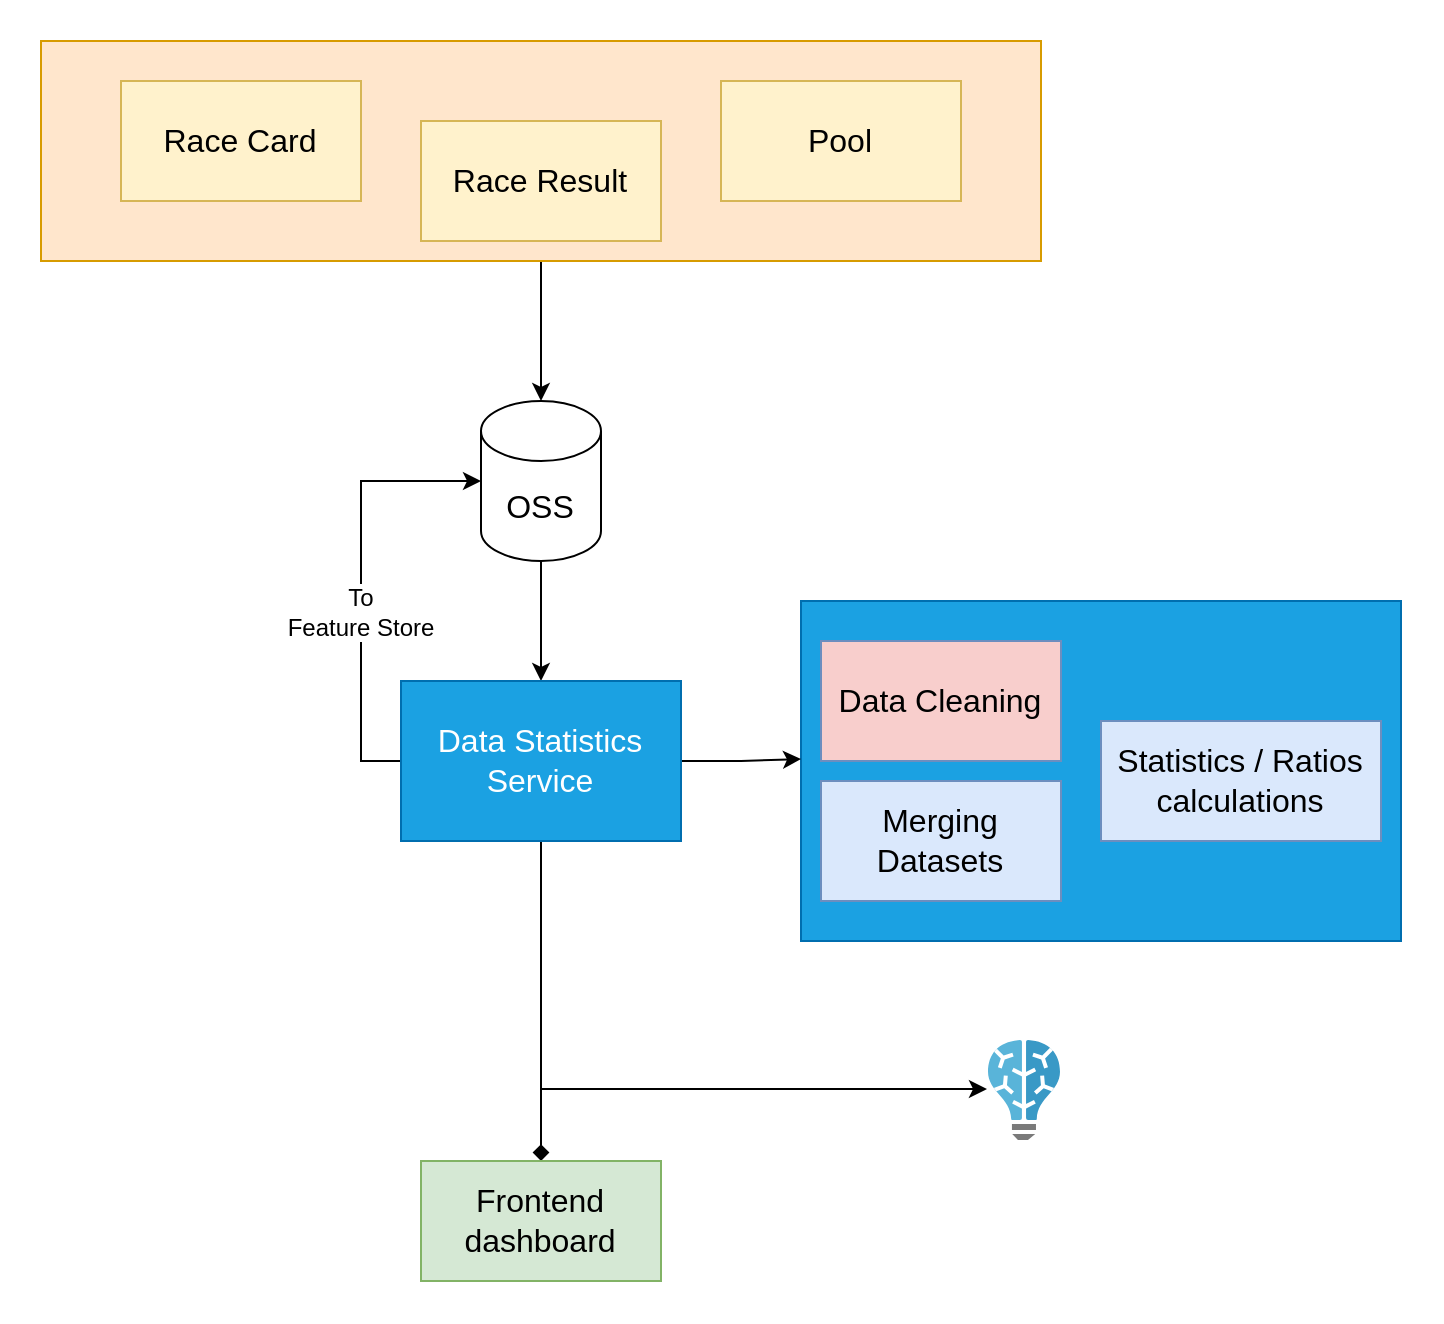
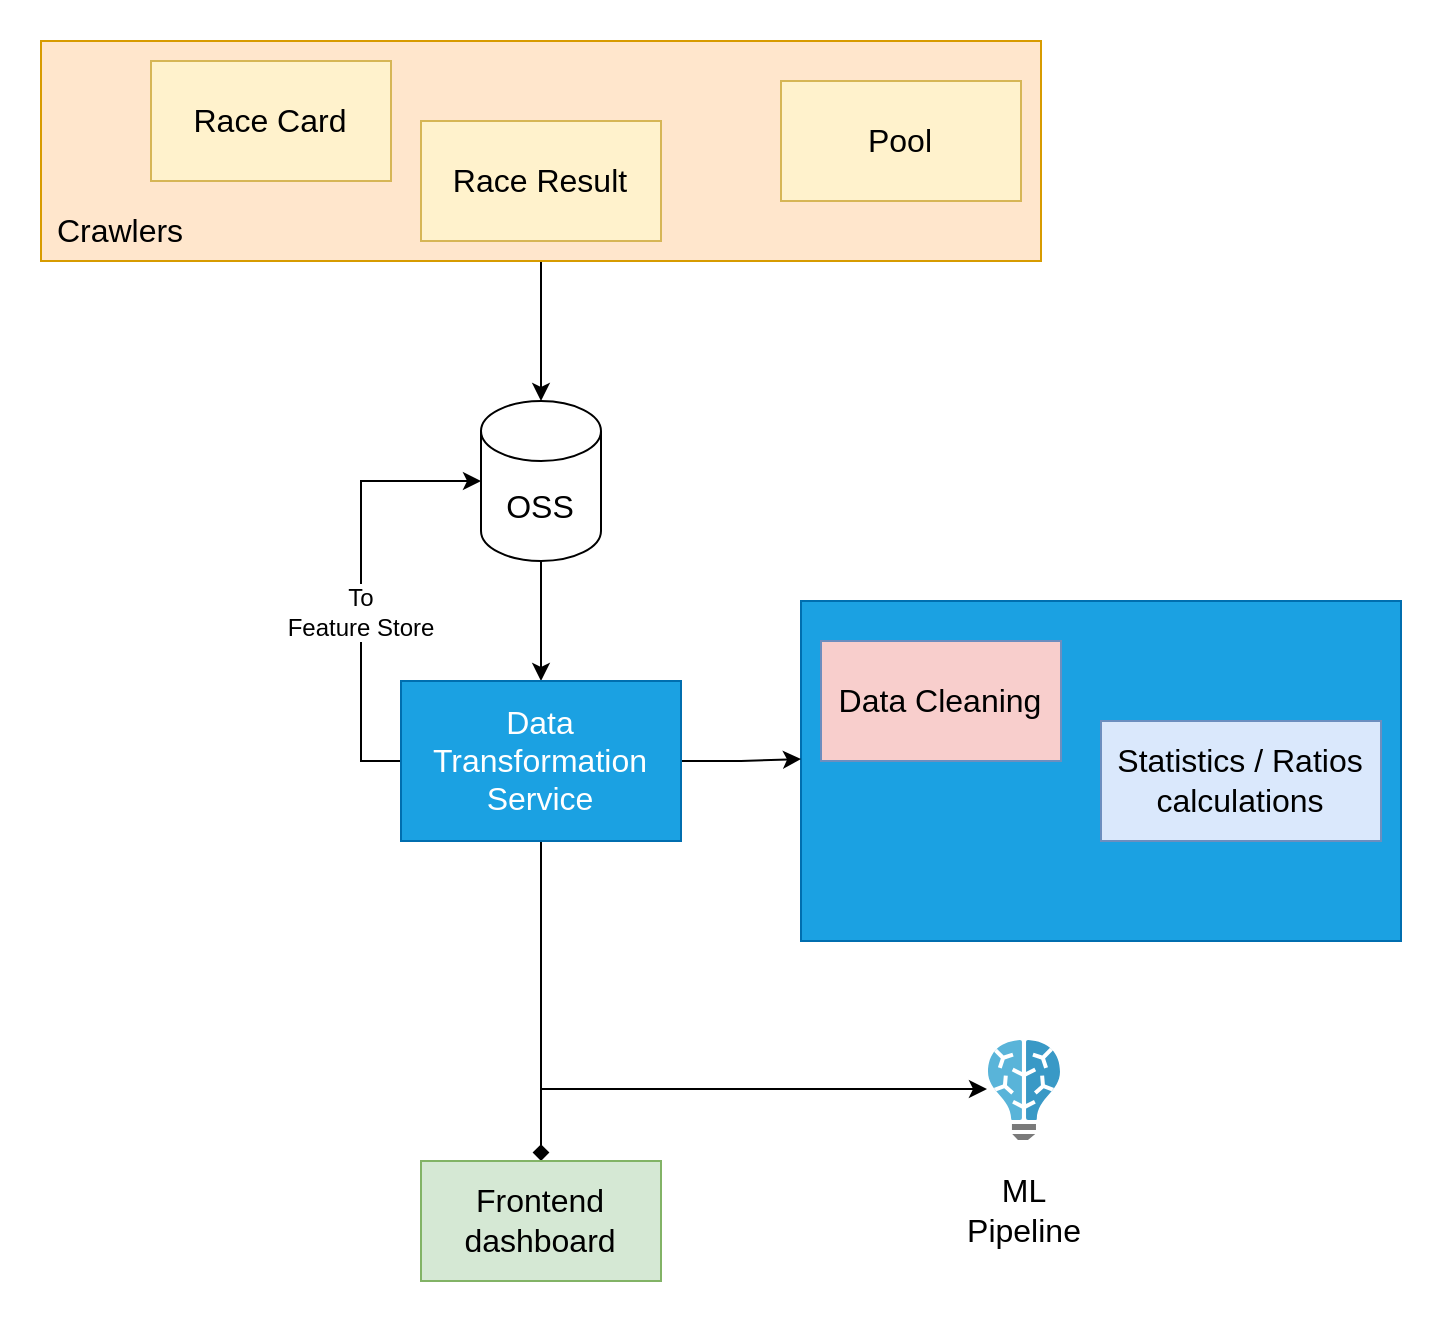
(241, 141) -> (271, 121)
(841, 141) -> (901, 141)
none -> (121, 231)
(541, 761) -> (541, 761)
(941, 841) -> none
none -> (1025, 1211)
